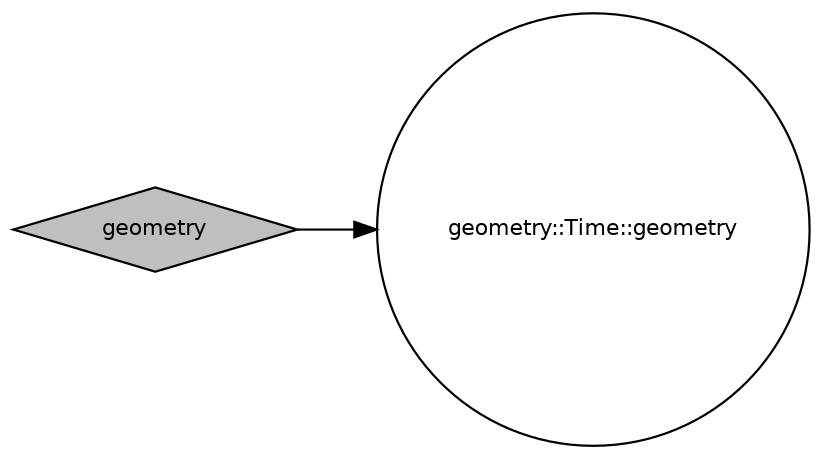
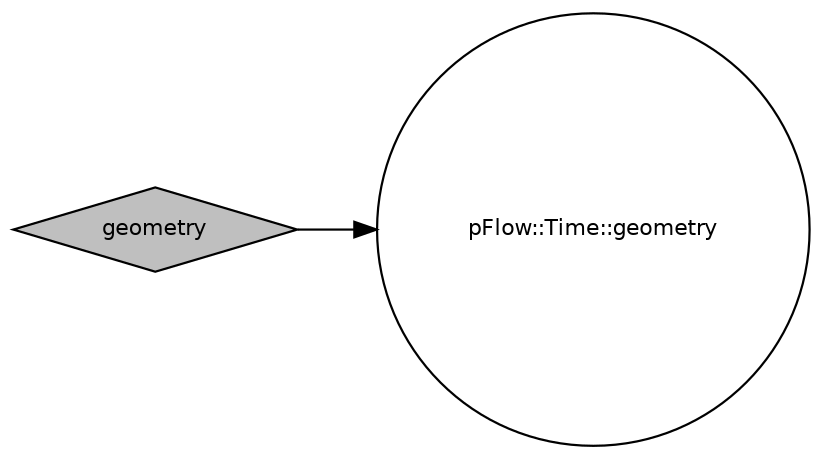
(593, 230) -> (593, 230)
